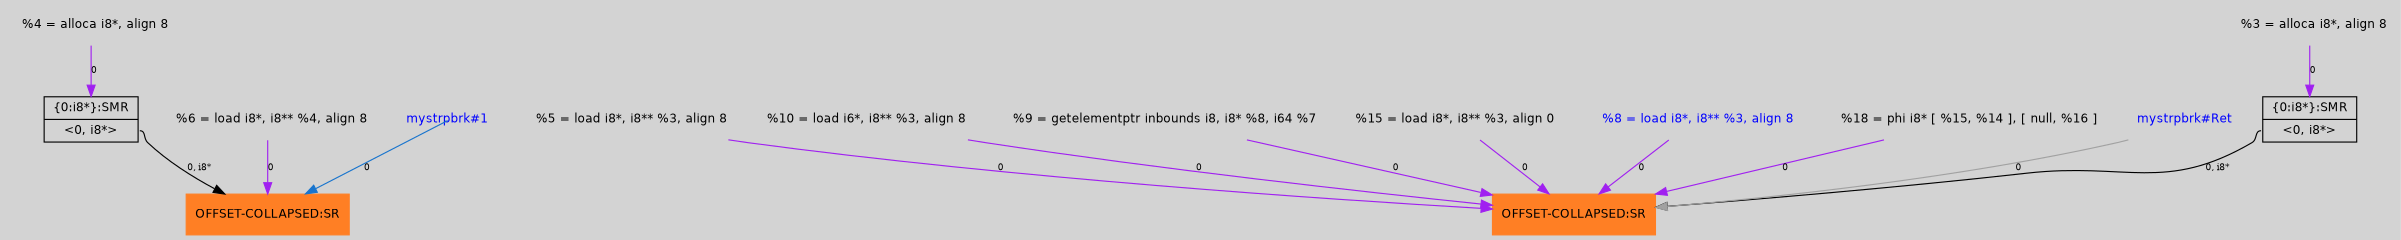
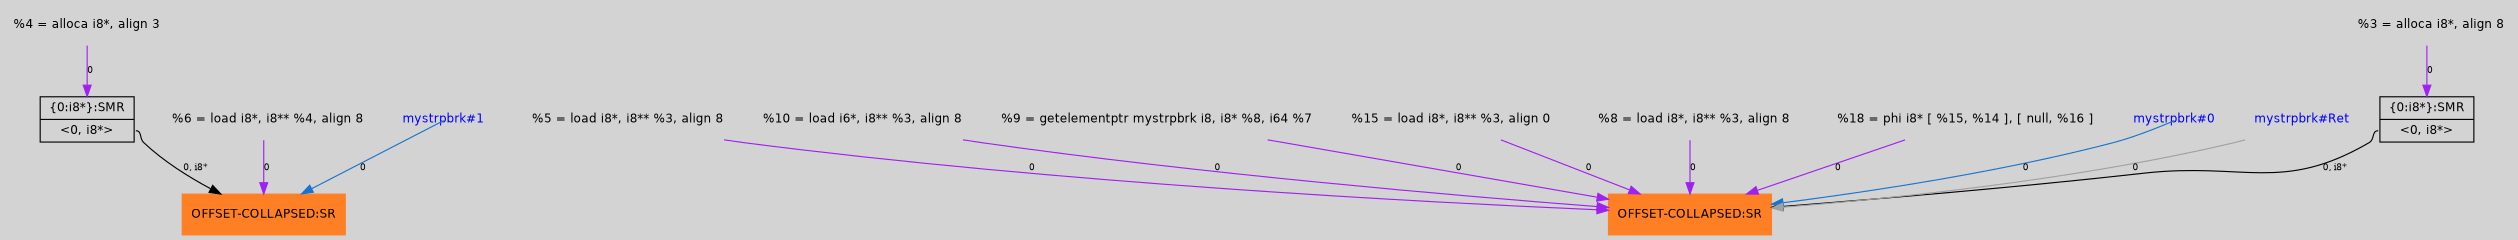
(91, 25) -> (87, 25)
(1161, 119) -> (1157, 119)
(1694, 119) -> (1690, 119)
none -> (2174, 119)
